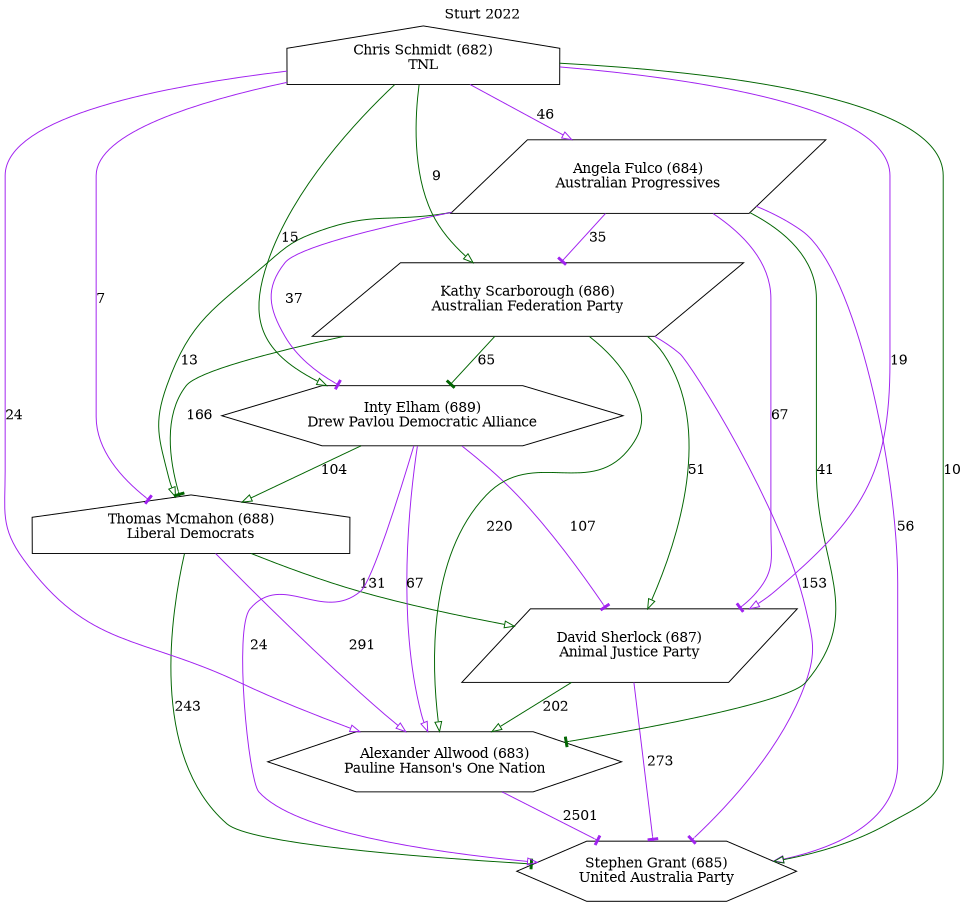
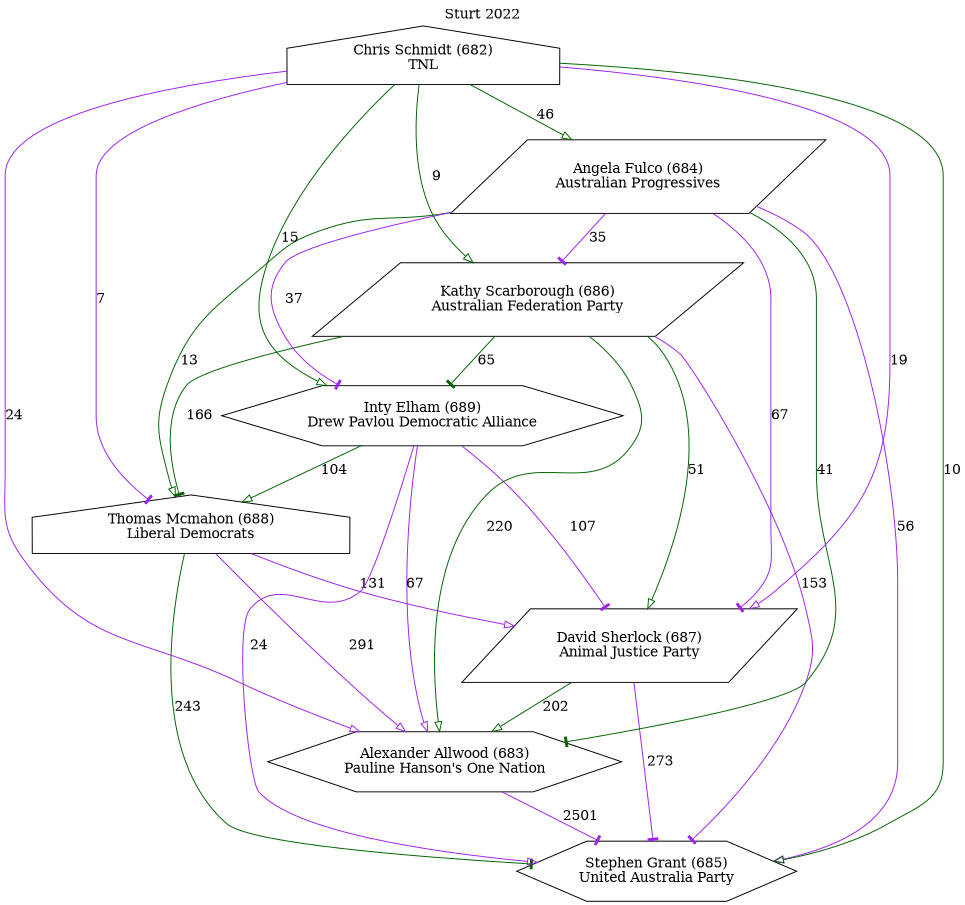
(517, 110) -> (517, 110)
(376, 596) -> (376, 596)
